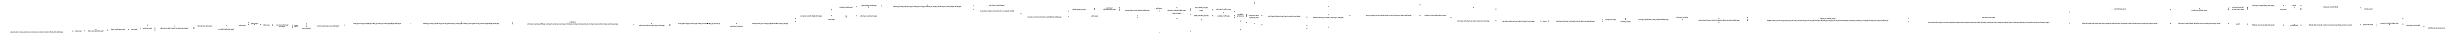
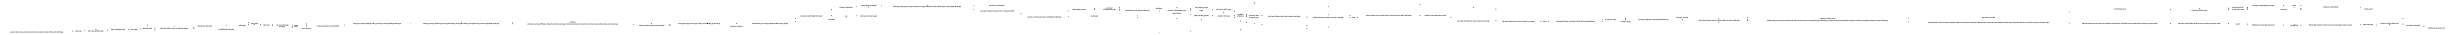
none -> (1354, 18)
